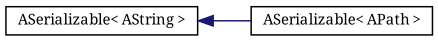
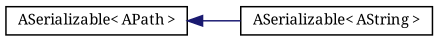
(232, 21) -> (222, 21)
